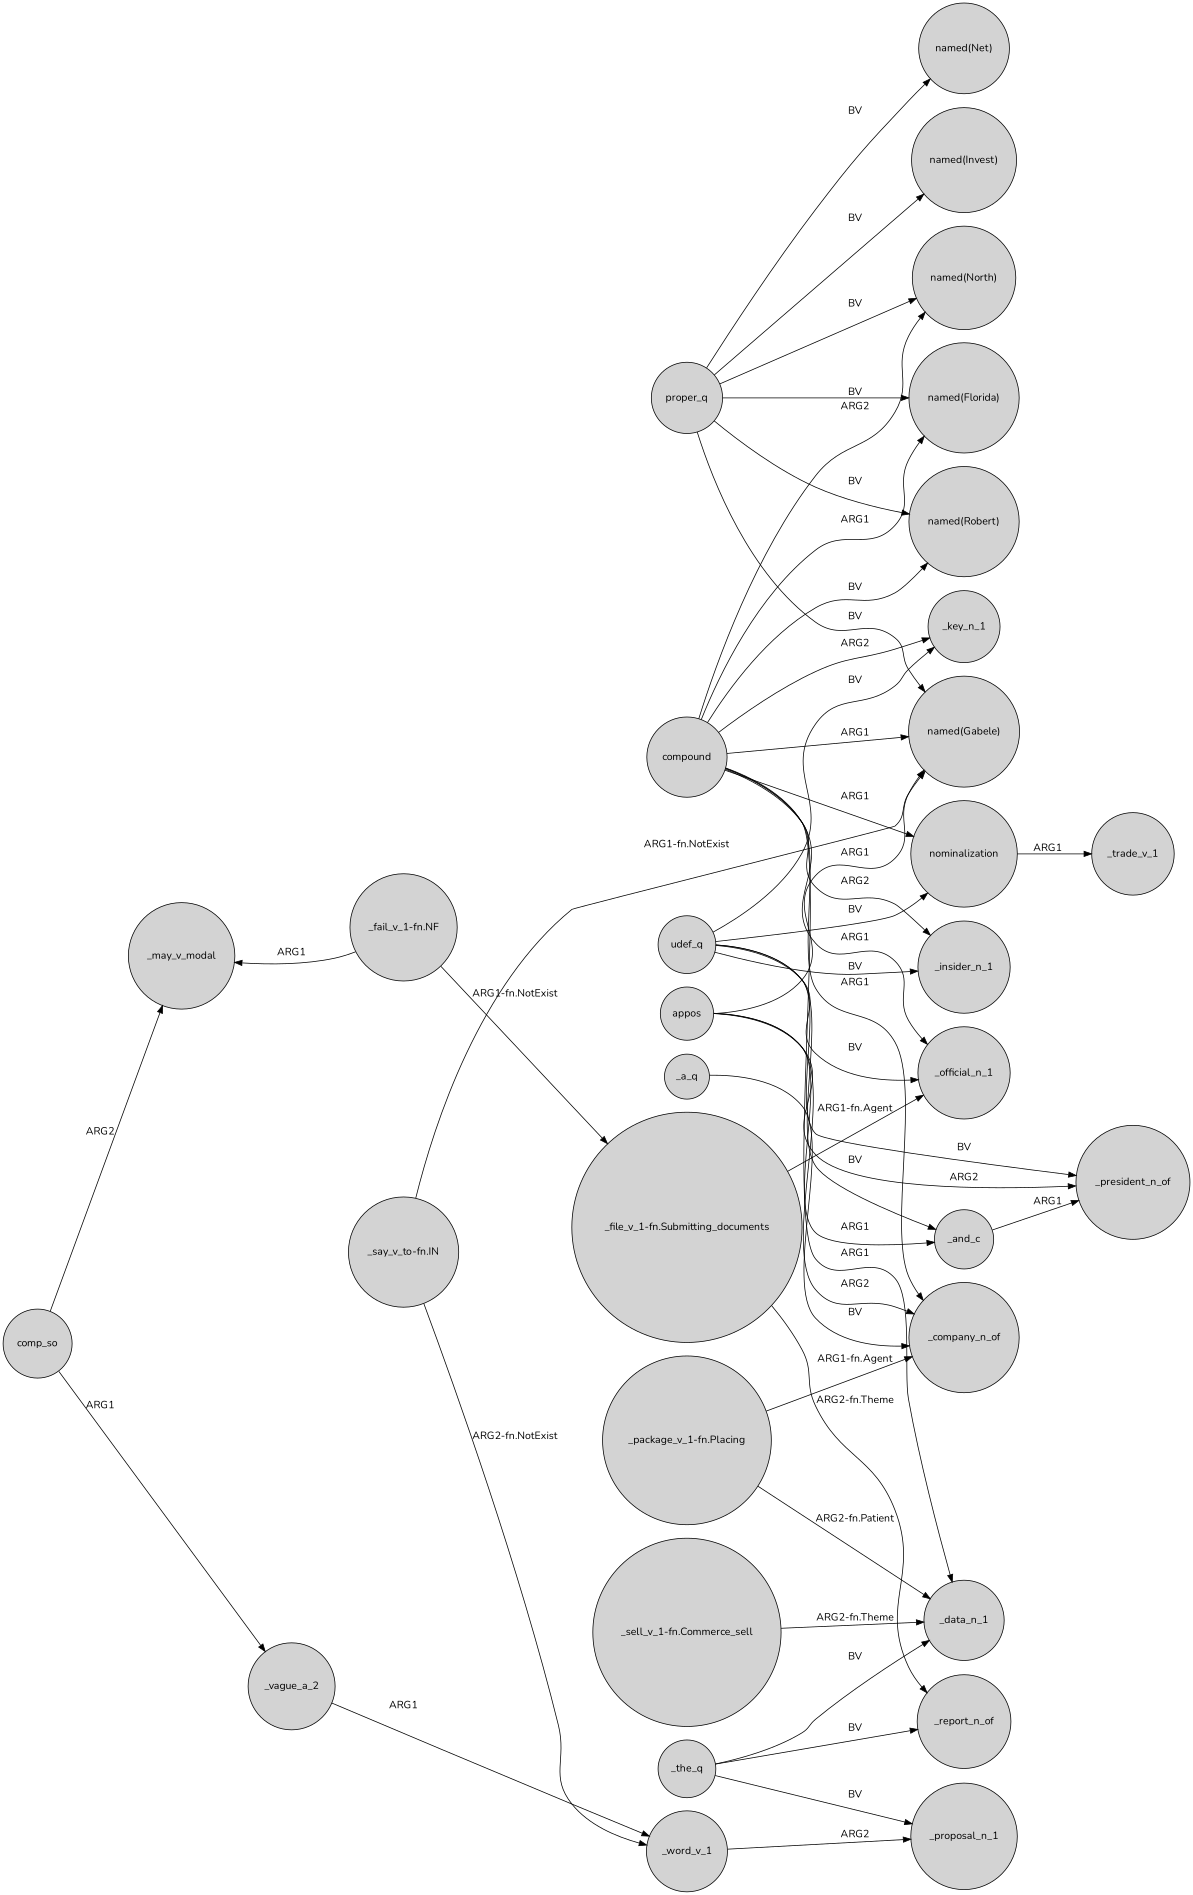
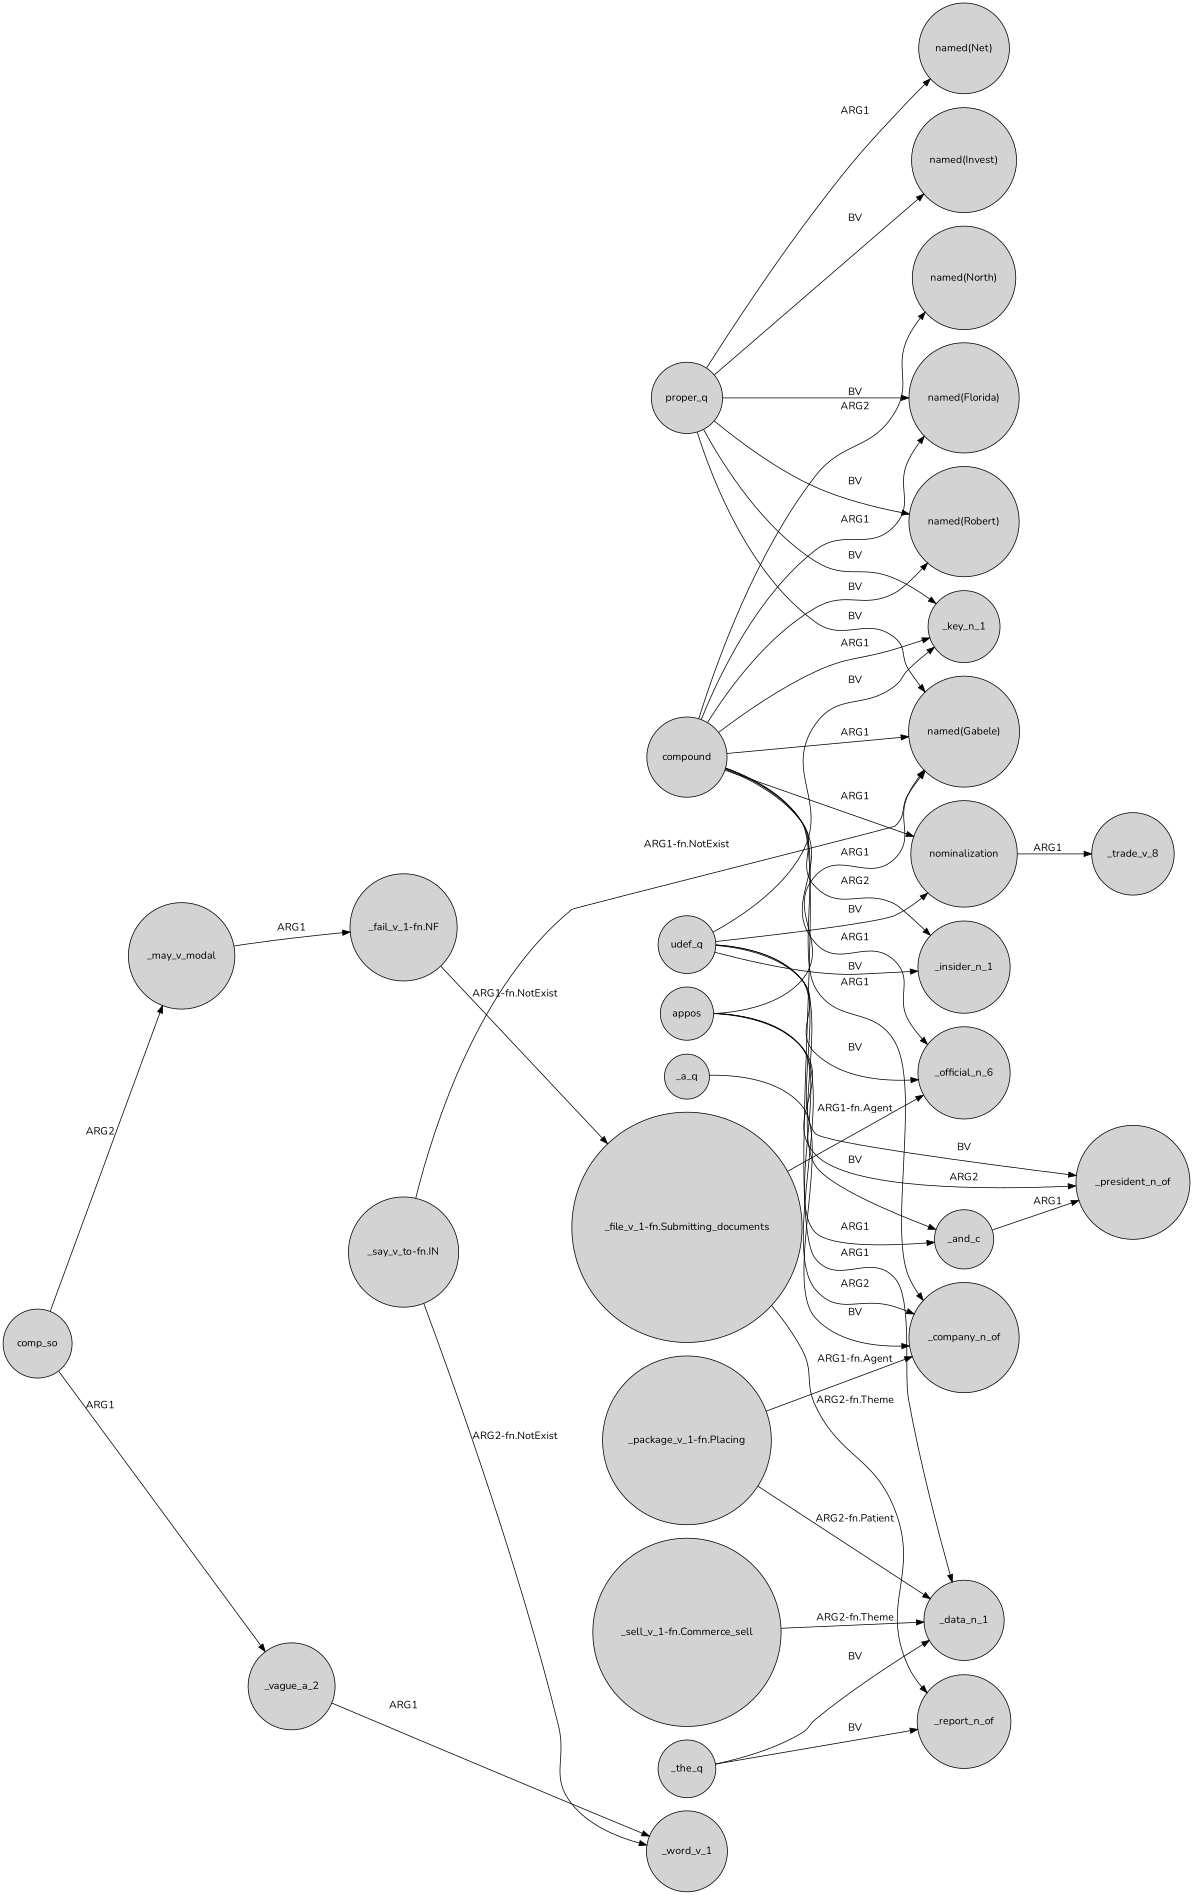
(855, 111) -> (855, 111)
(815, 343) -> (795, 546)
(855, 644) -> (855, 644)
(1133, 854) -> (1133, 854)
(300, 963) -> (288, 939)
(964, 1073) -> (964, 1073)
(964, 1836) -> none
